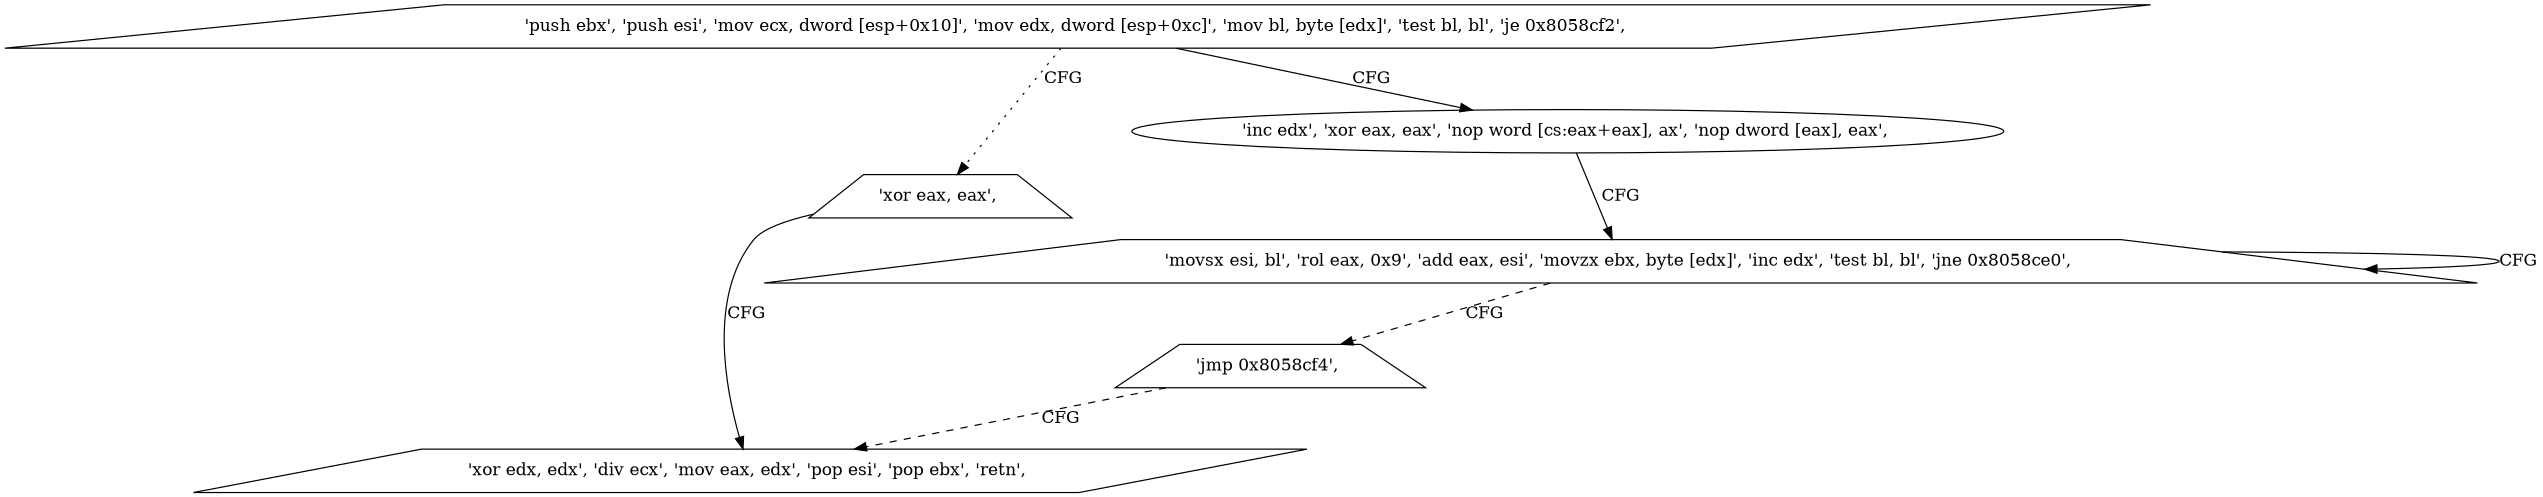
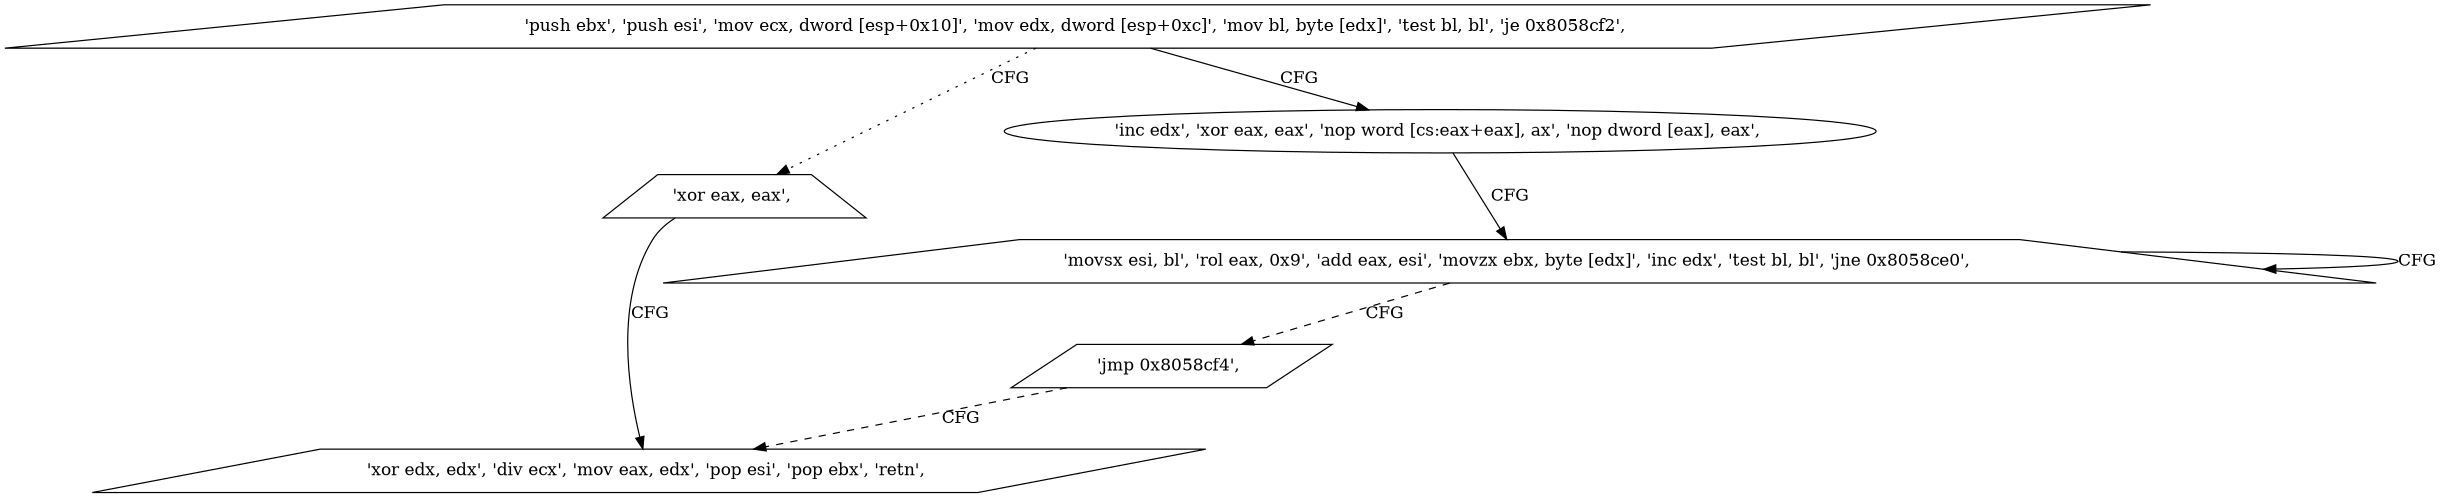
(1270, 366) -> (1172, 366)
